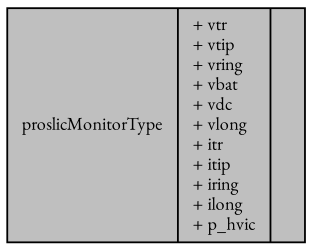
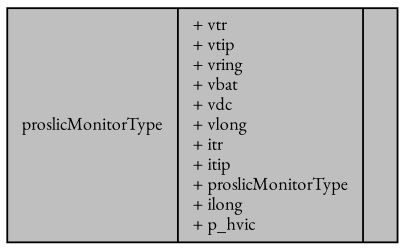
(216, 184) -> (270, 184)
